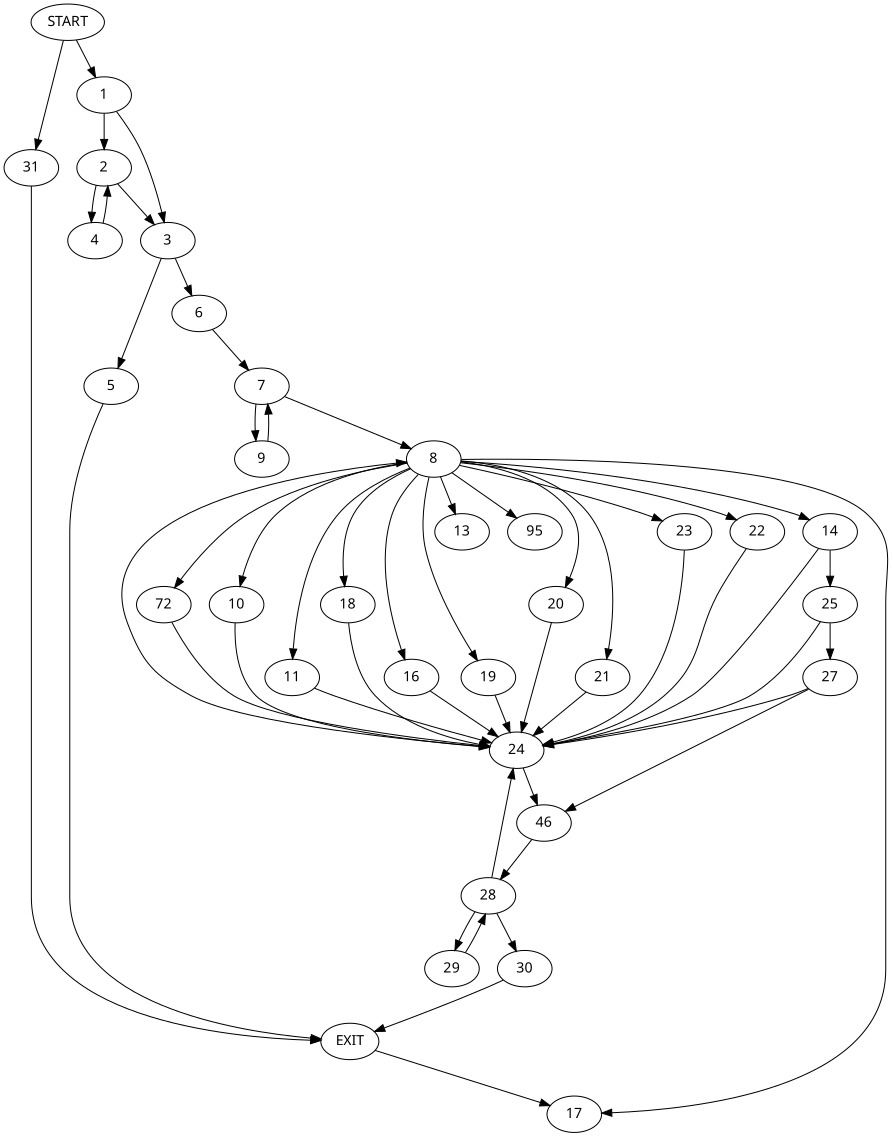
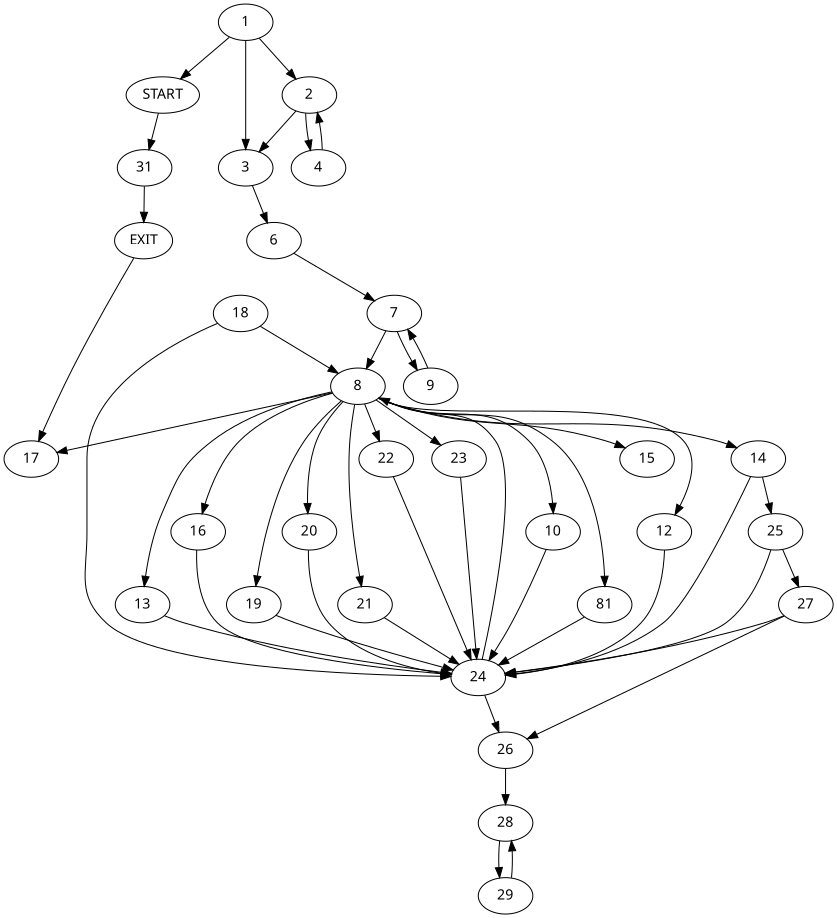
(84, 54) -> (209, 55)
(111, 386) -> none
(356, 510) -> (295, 347)
(535, 532) -> (647, 459)
(164, 605) -> (664, 532)
(292, 677) -> (605, 605)
(544, 823) -> (506, 750)
(502, 828) -> (302, 650)
(525, 969) -> none
